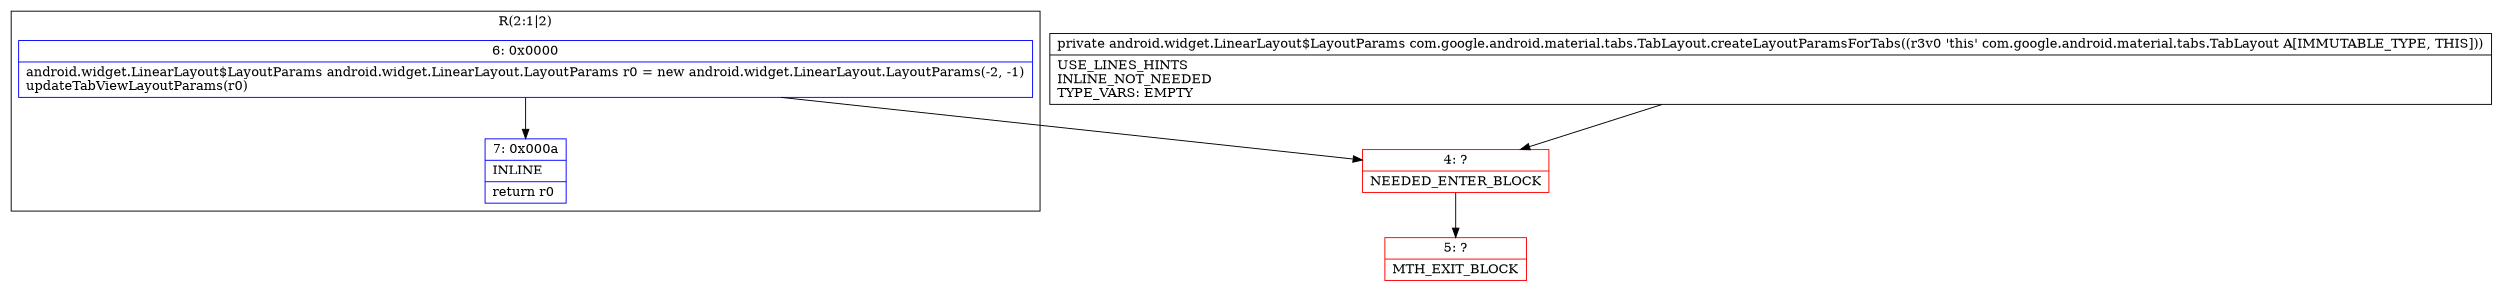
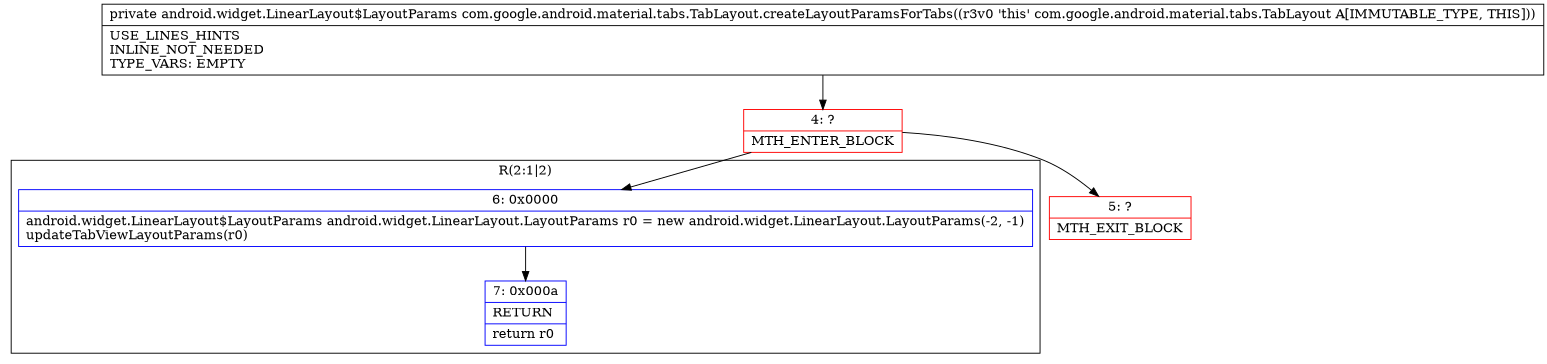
(1067, 128) -> (691, 170)
(518, 171) -> (523, 313)
(1456, 181) -> (823, 141)
